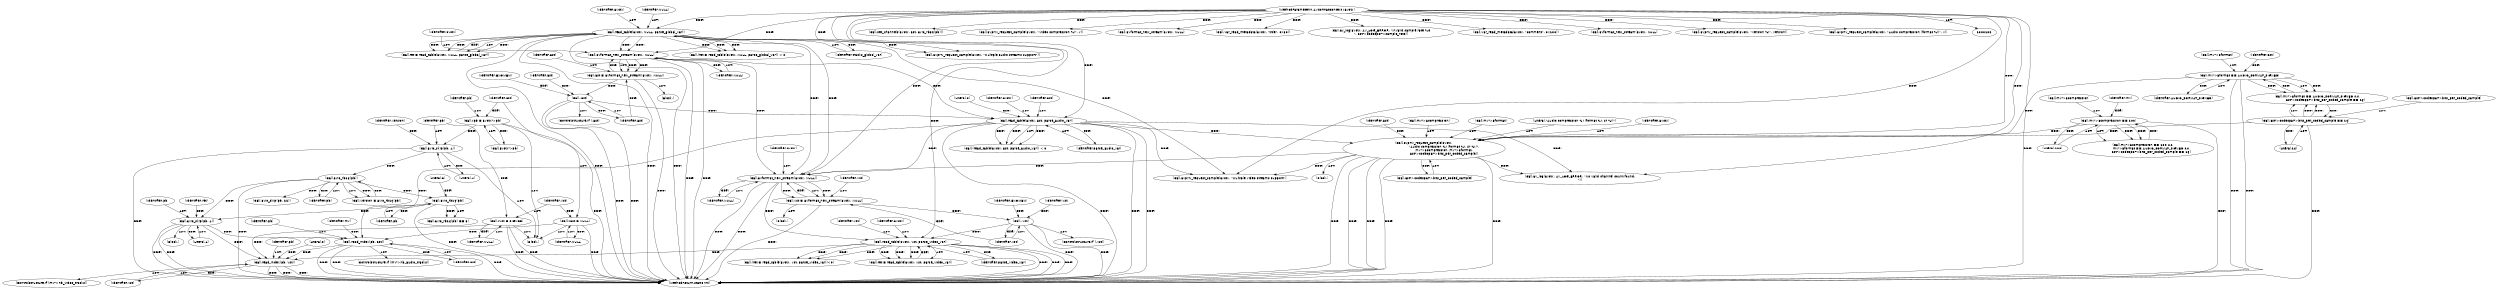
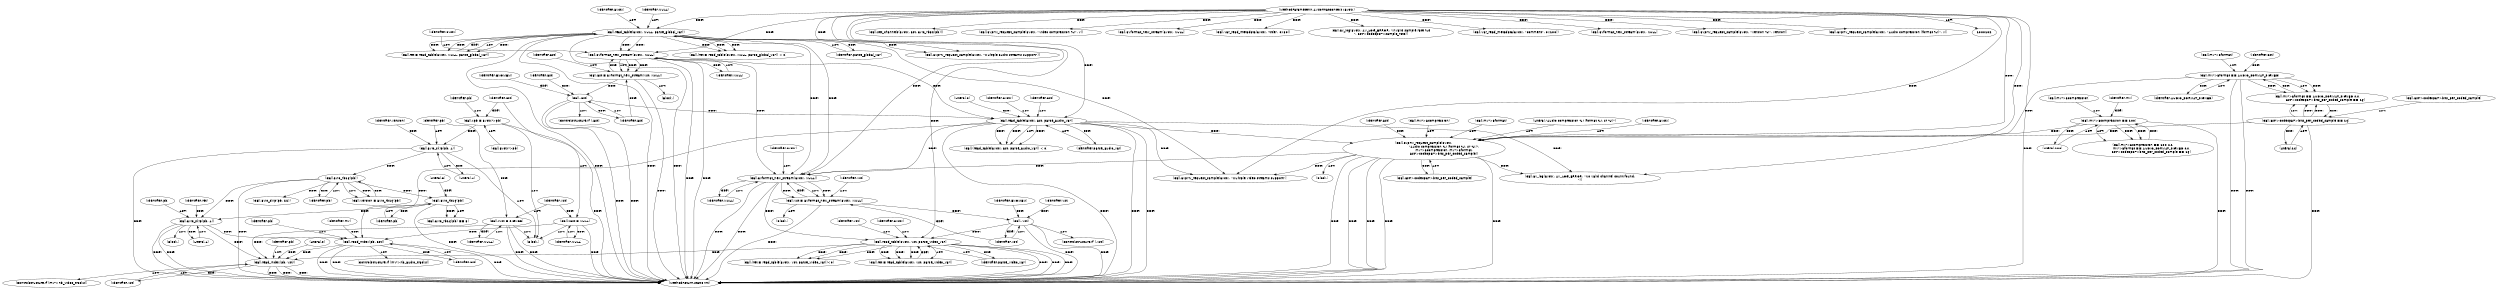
(859, 55) -> (859, 55)
(626, 76) -> (626, 76)
(500, 132) -> none
(2222, 211) -> (2222, 211)
